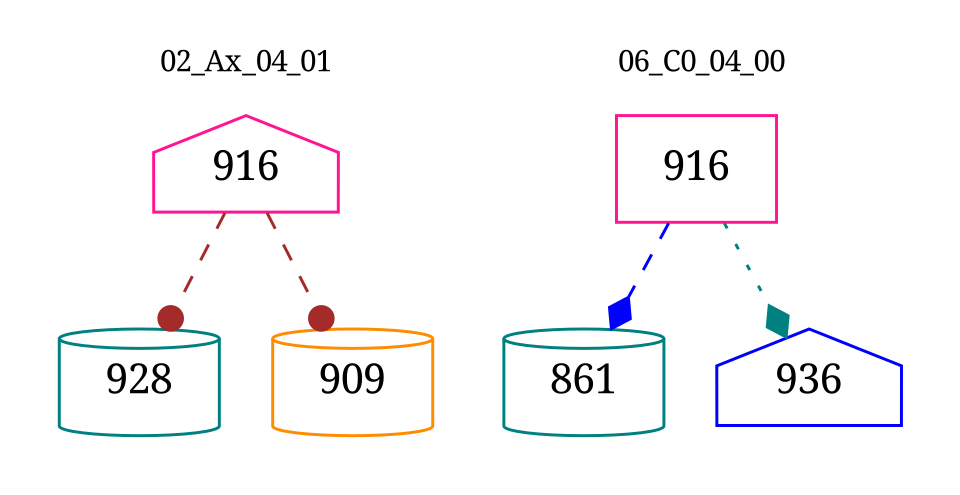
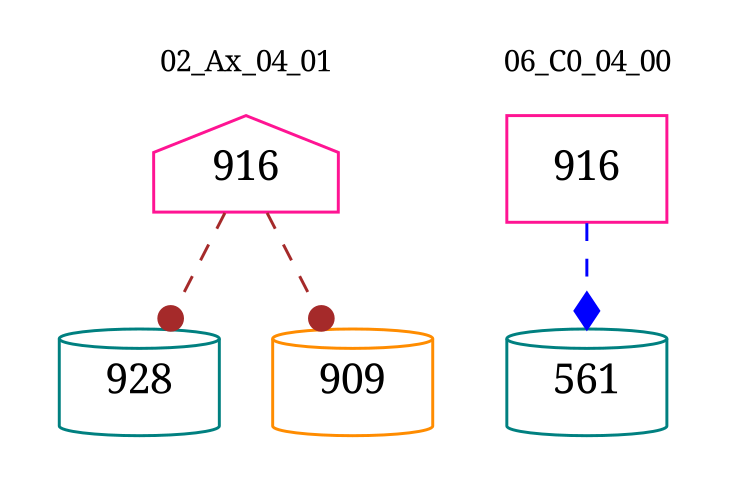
(584, 382) -> (587, 382)
(809, 382) -> none
